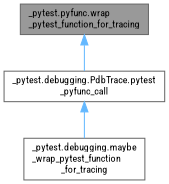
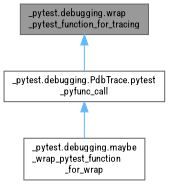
(84, 19) -> (84, 19)
(84, 159) -> (84, 159)
